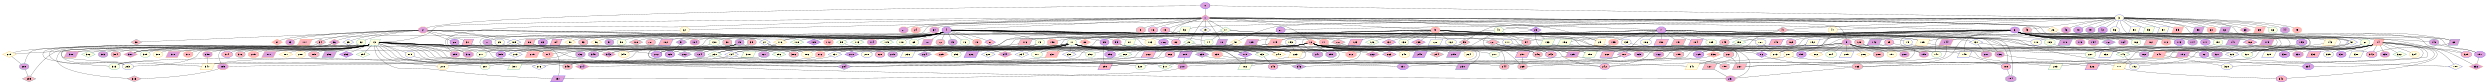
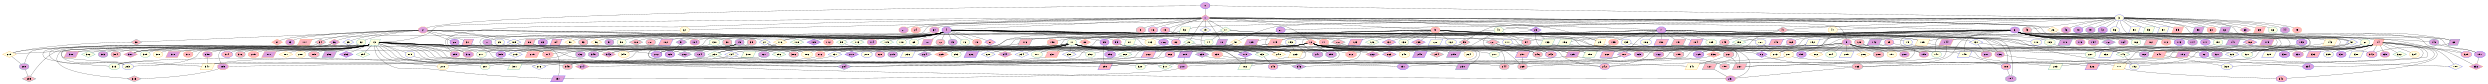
(1040, 42) -> none
none -> (72, 45)
(2187, 48) -> (2180, 49)
